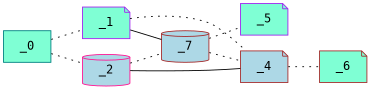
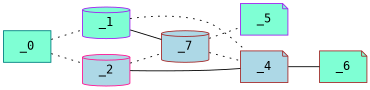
(106, 23) -> (106, 23)
(304, 67) -> (304, 67)
